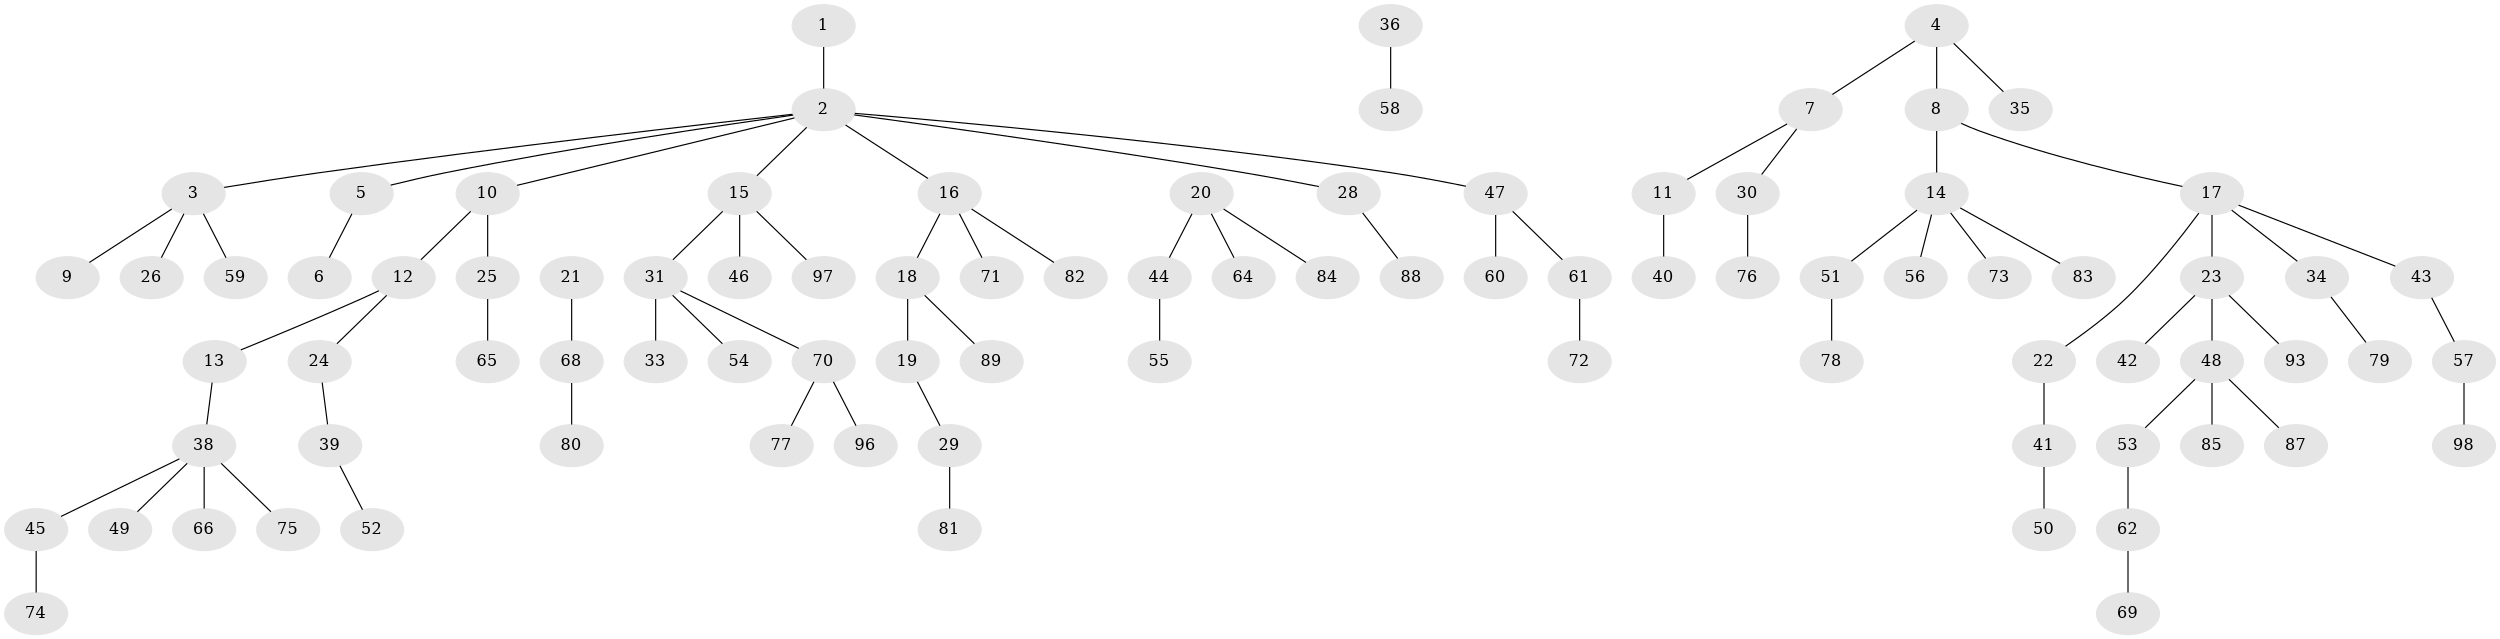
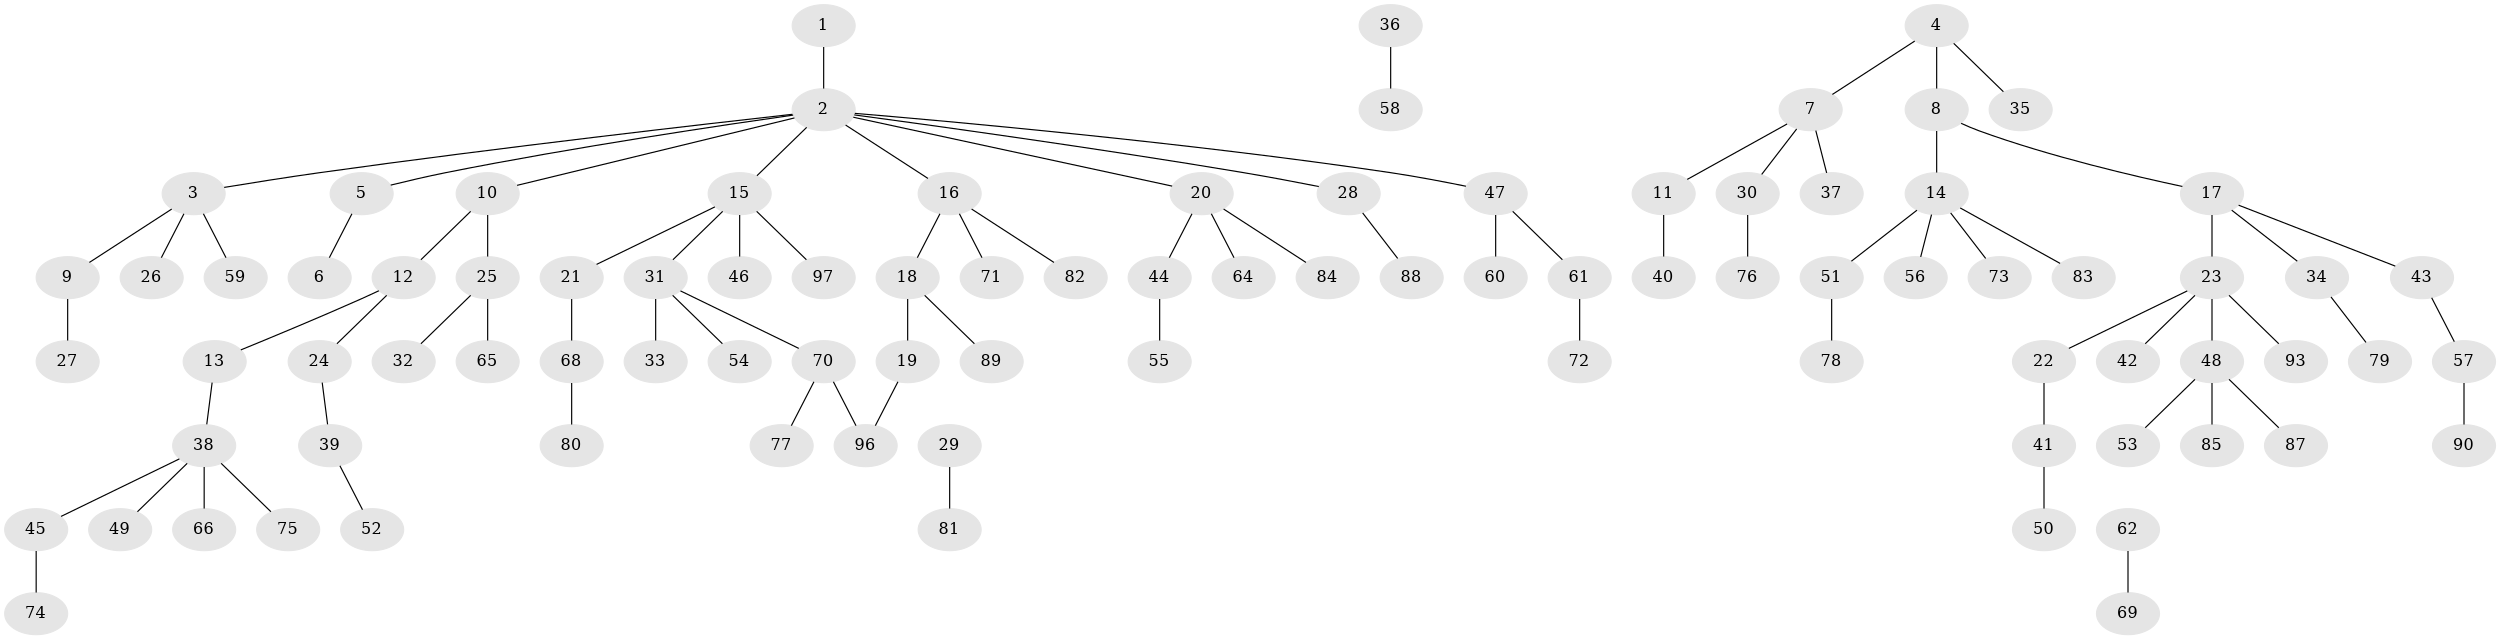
none -> (1013, 152)
none -> (1832, 194)
none -> (656, 236)
(2138, 286) -> (2128, 320)
none -> (68, 362)
none -> (404, 362)
(929, 404) -> (887, 404)
(2464, 446) -> (2464, 446)
(2128, 488) -> none
